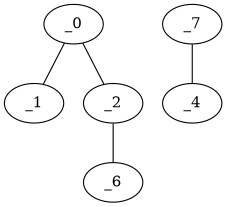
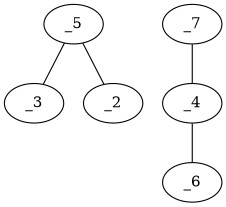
(74, 24) -> (74, 24)
(34, 103) -> (34, 103)
(113, 143) -> (192, 143)
